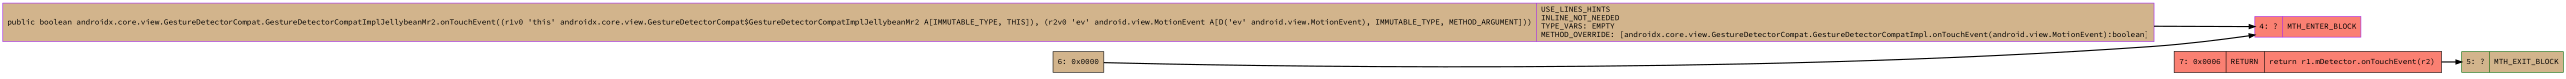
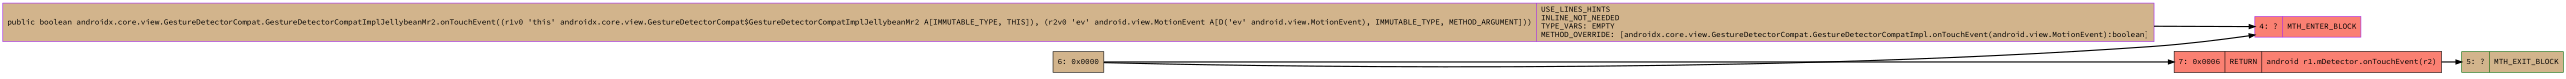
none -> (1636, 62)
(2352, 62) -> (2352, 62)
